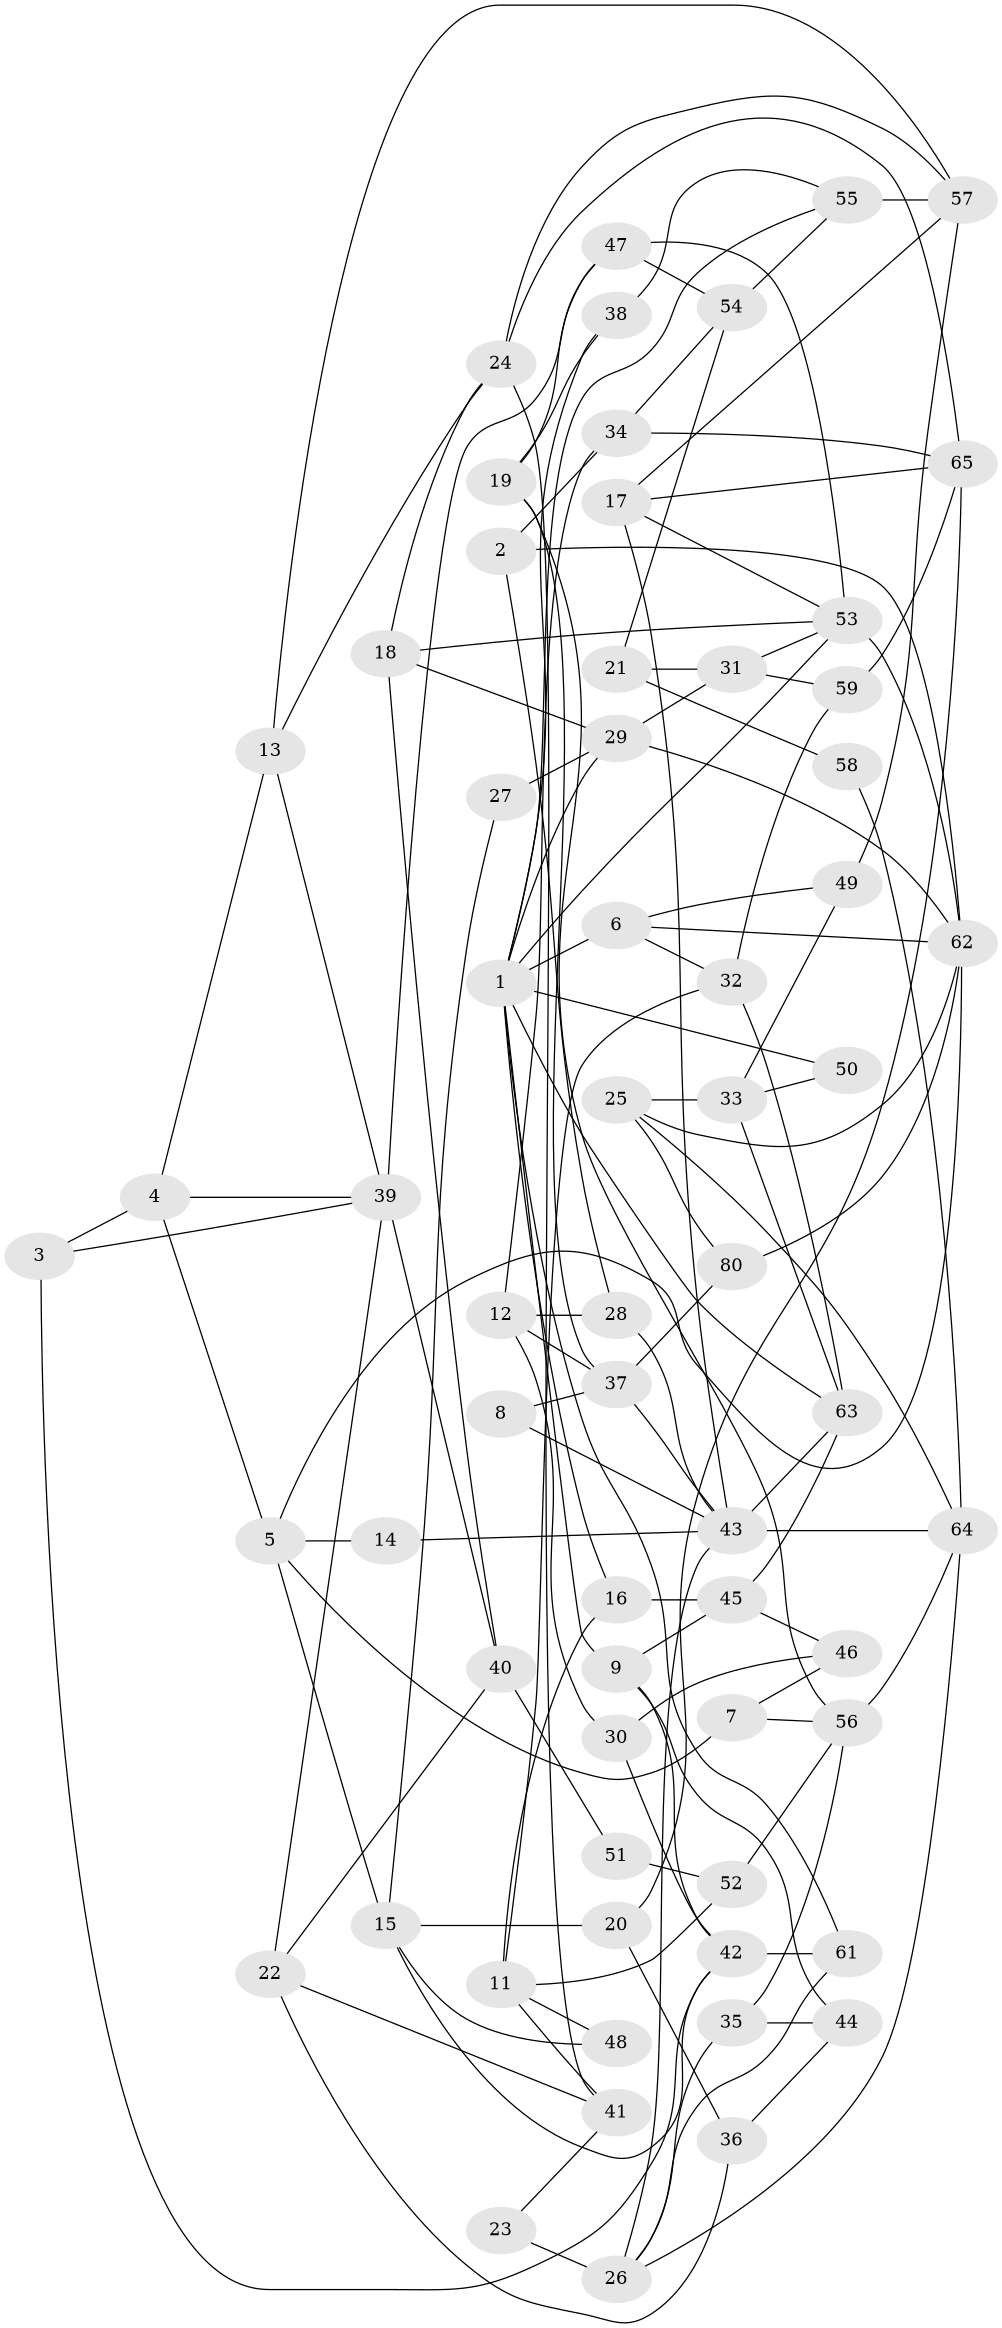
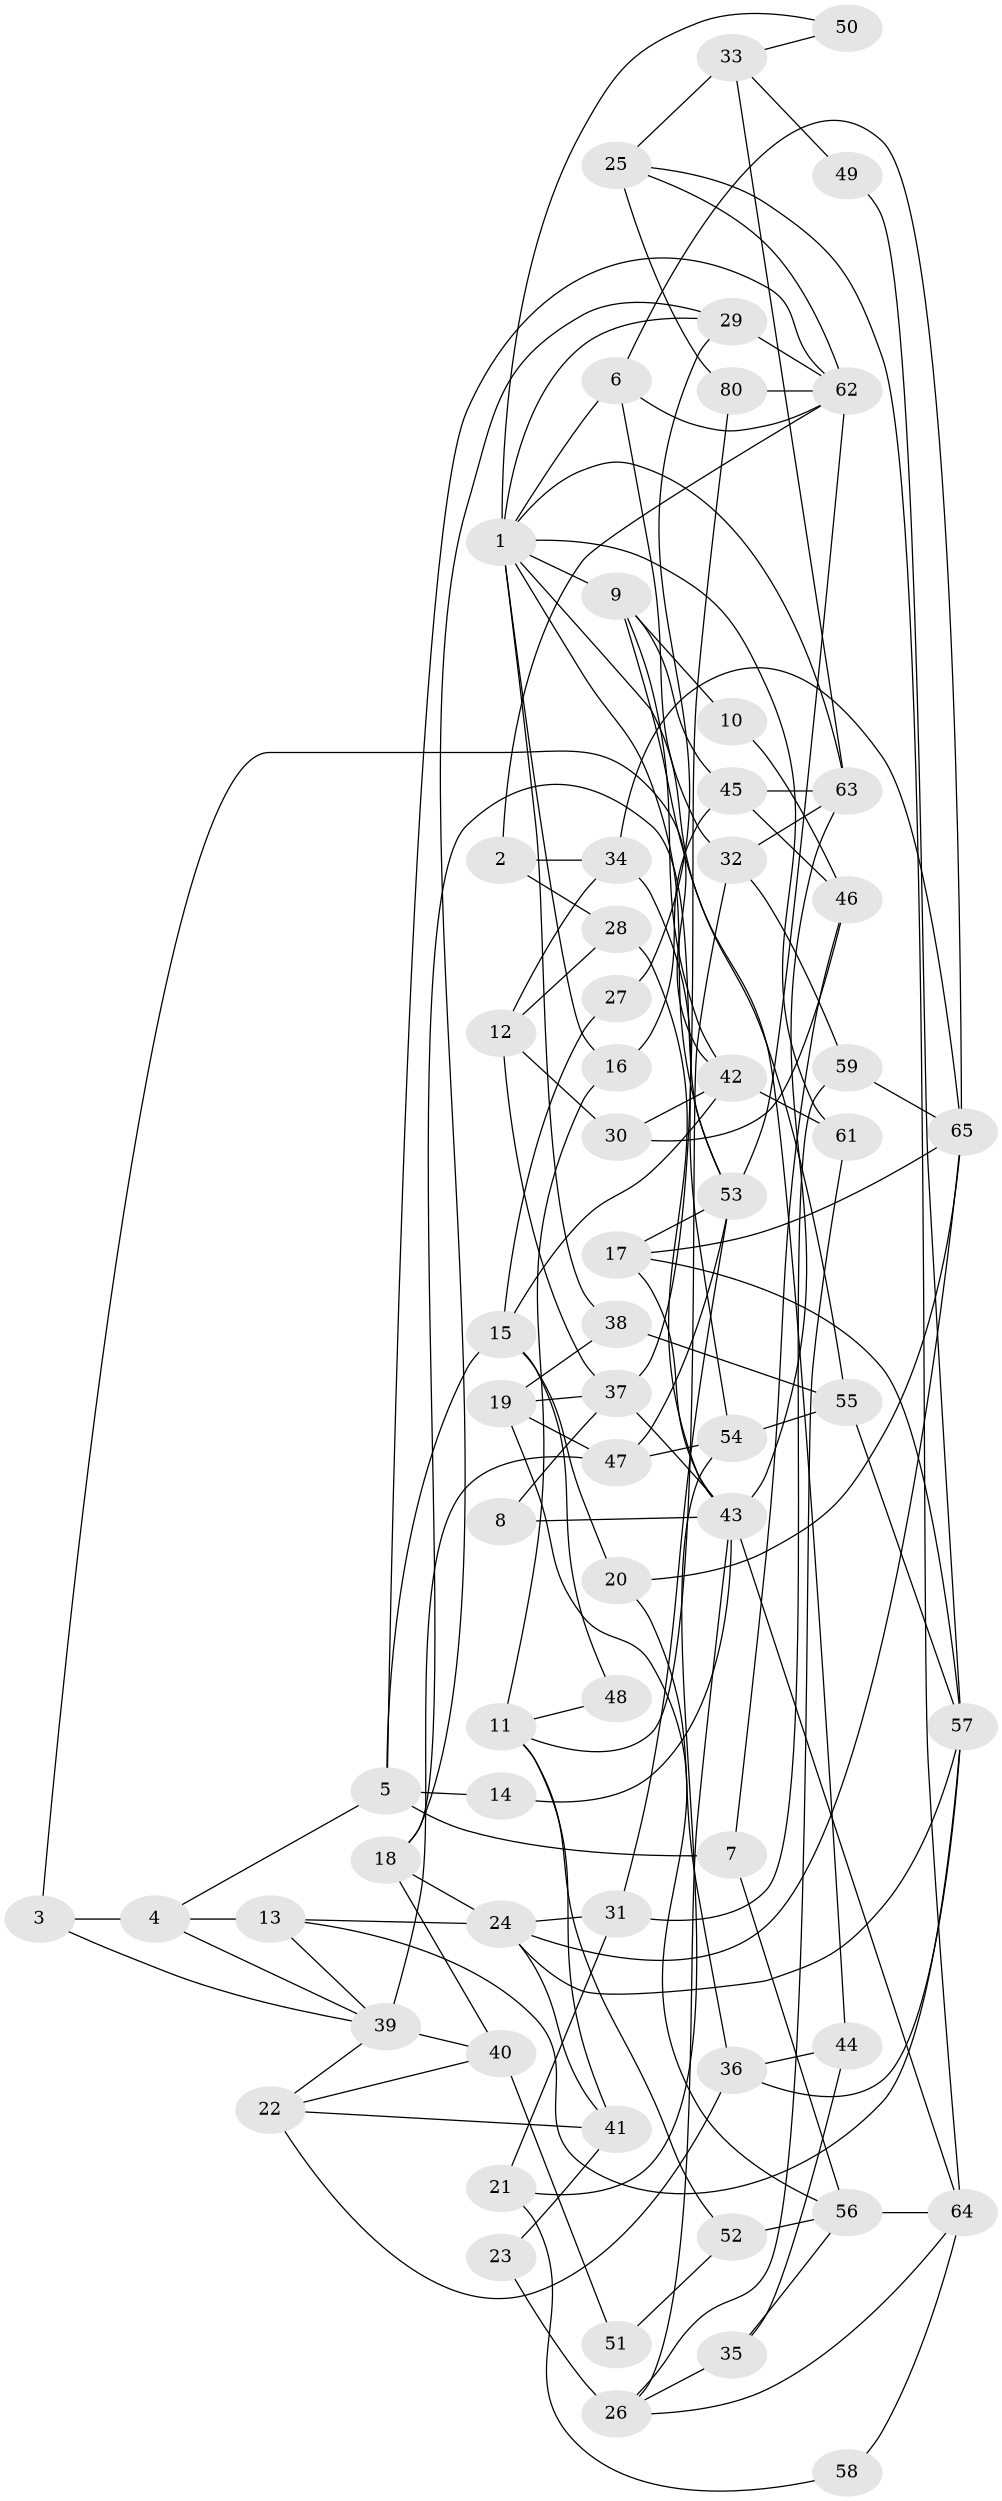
(674, 704) -> (559, 1919)
none -> (732, 722)
(730, 899) -> (939, 432)
none -> (892, 2068)
